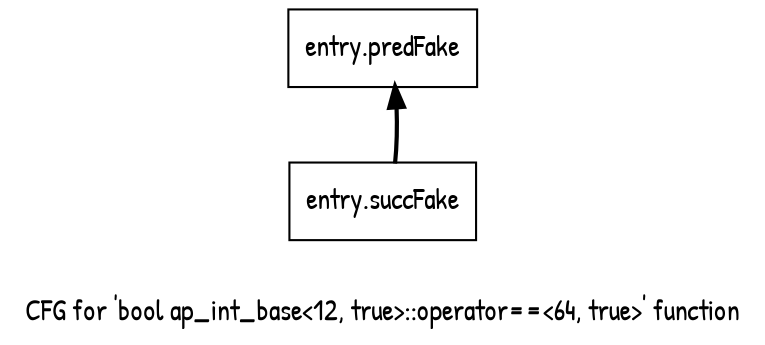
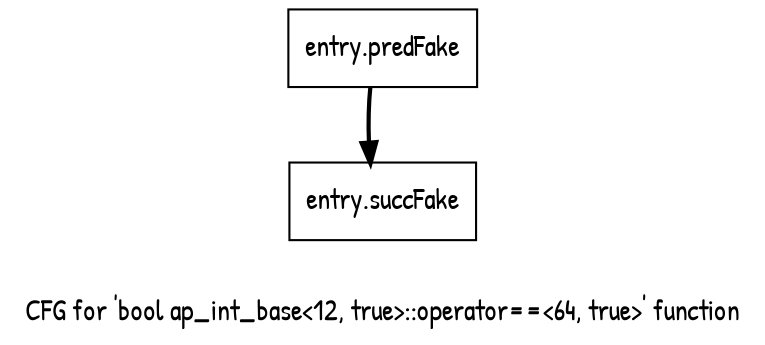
(397, 136) -> (369, 114)
